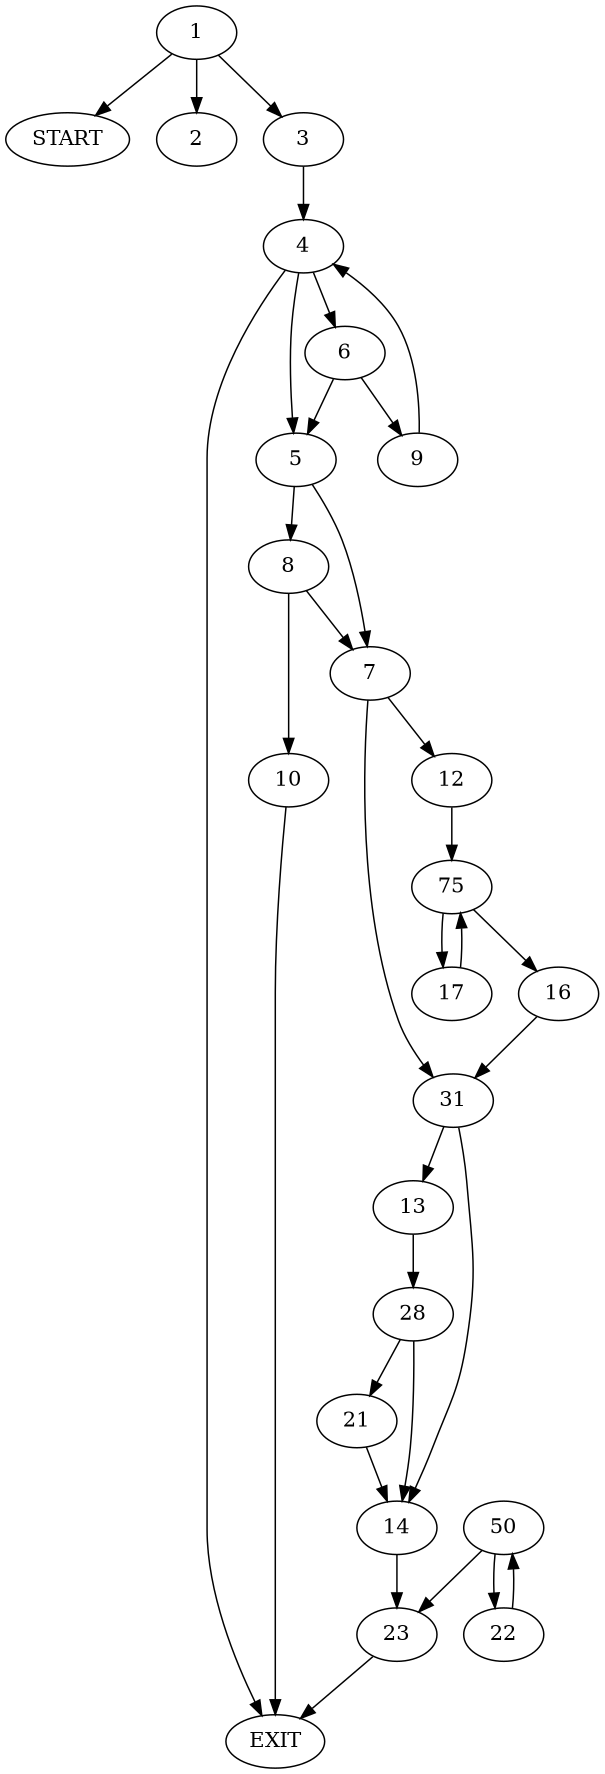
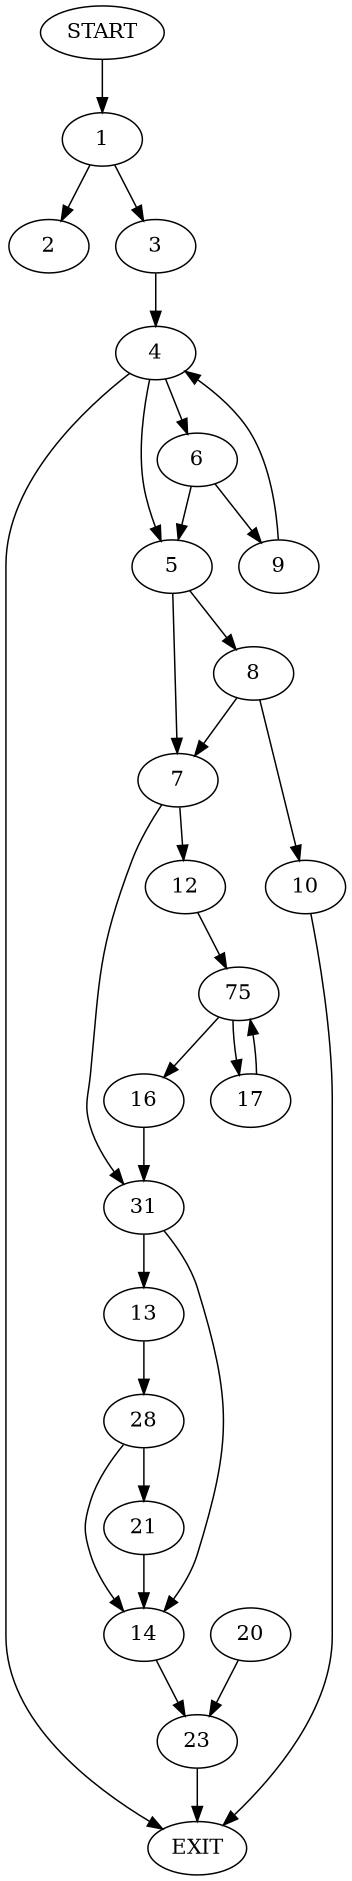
(140, 80) -> (102, 79)
(504, 1528) -> (251, 1635)
(504, 1635) -> none
